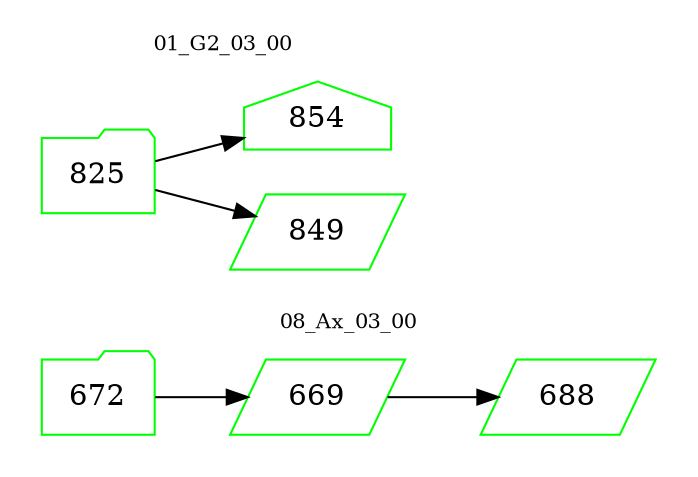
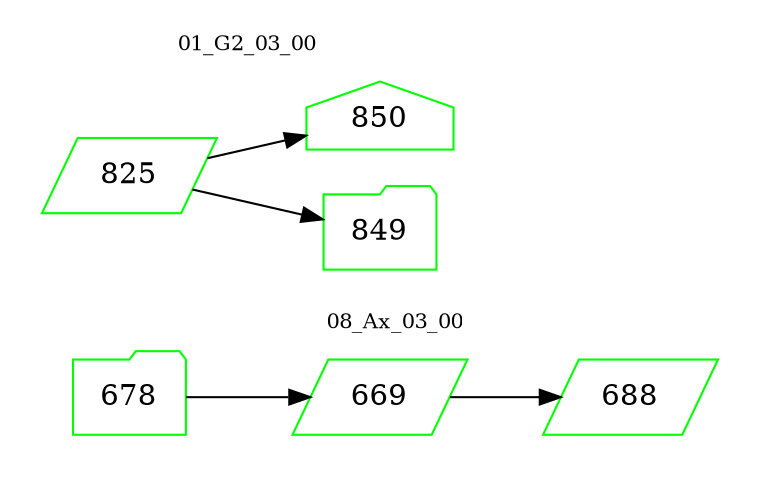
(318, 119) -> (380, 119)
(98, 176) -> (129, 176)
(318, 232) -> (380, 232)
(98, 397) -> (129, 397)
